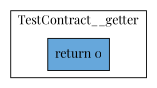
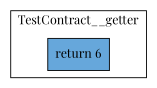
(79, 54) -> (79, 54)
